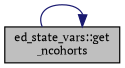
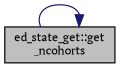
(62, 45) -> (60, 45)
